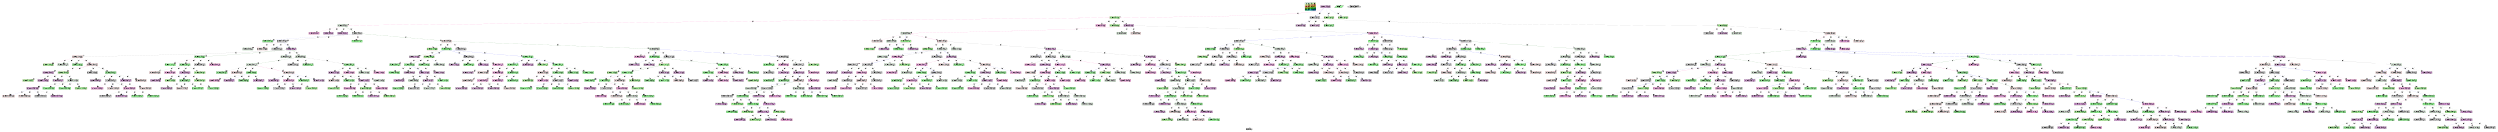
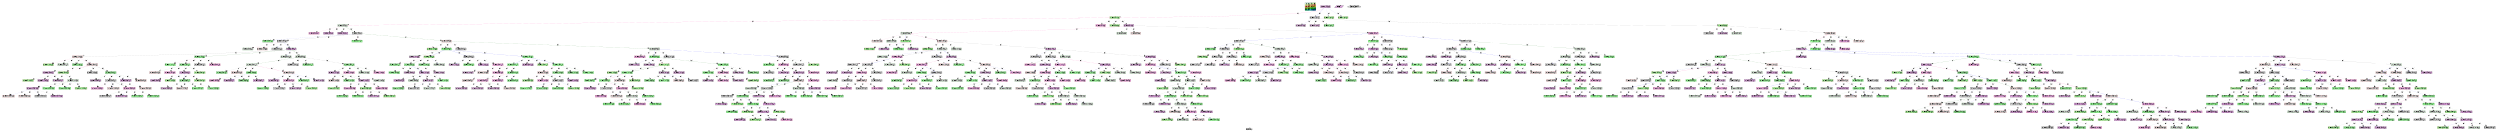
(1339, 7) -> (1339, 7)
